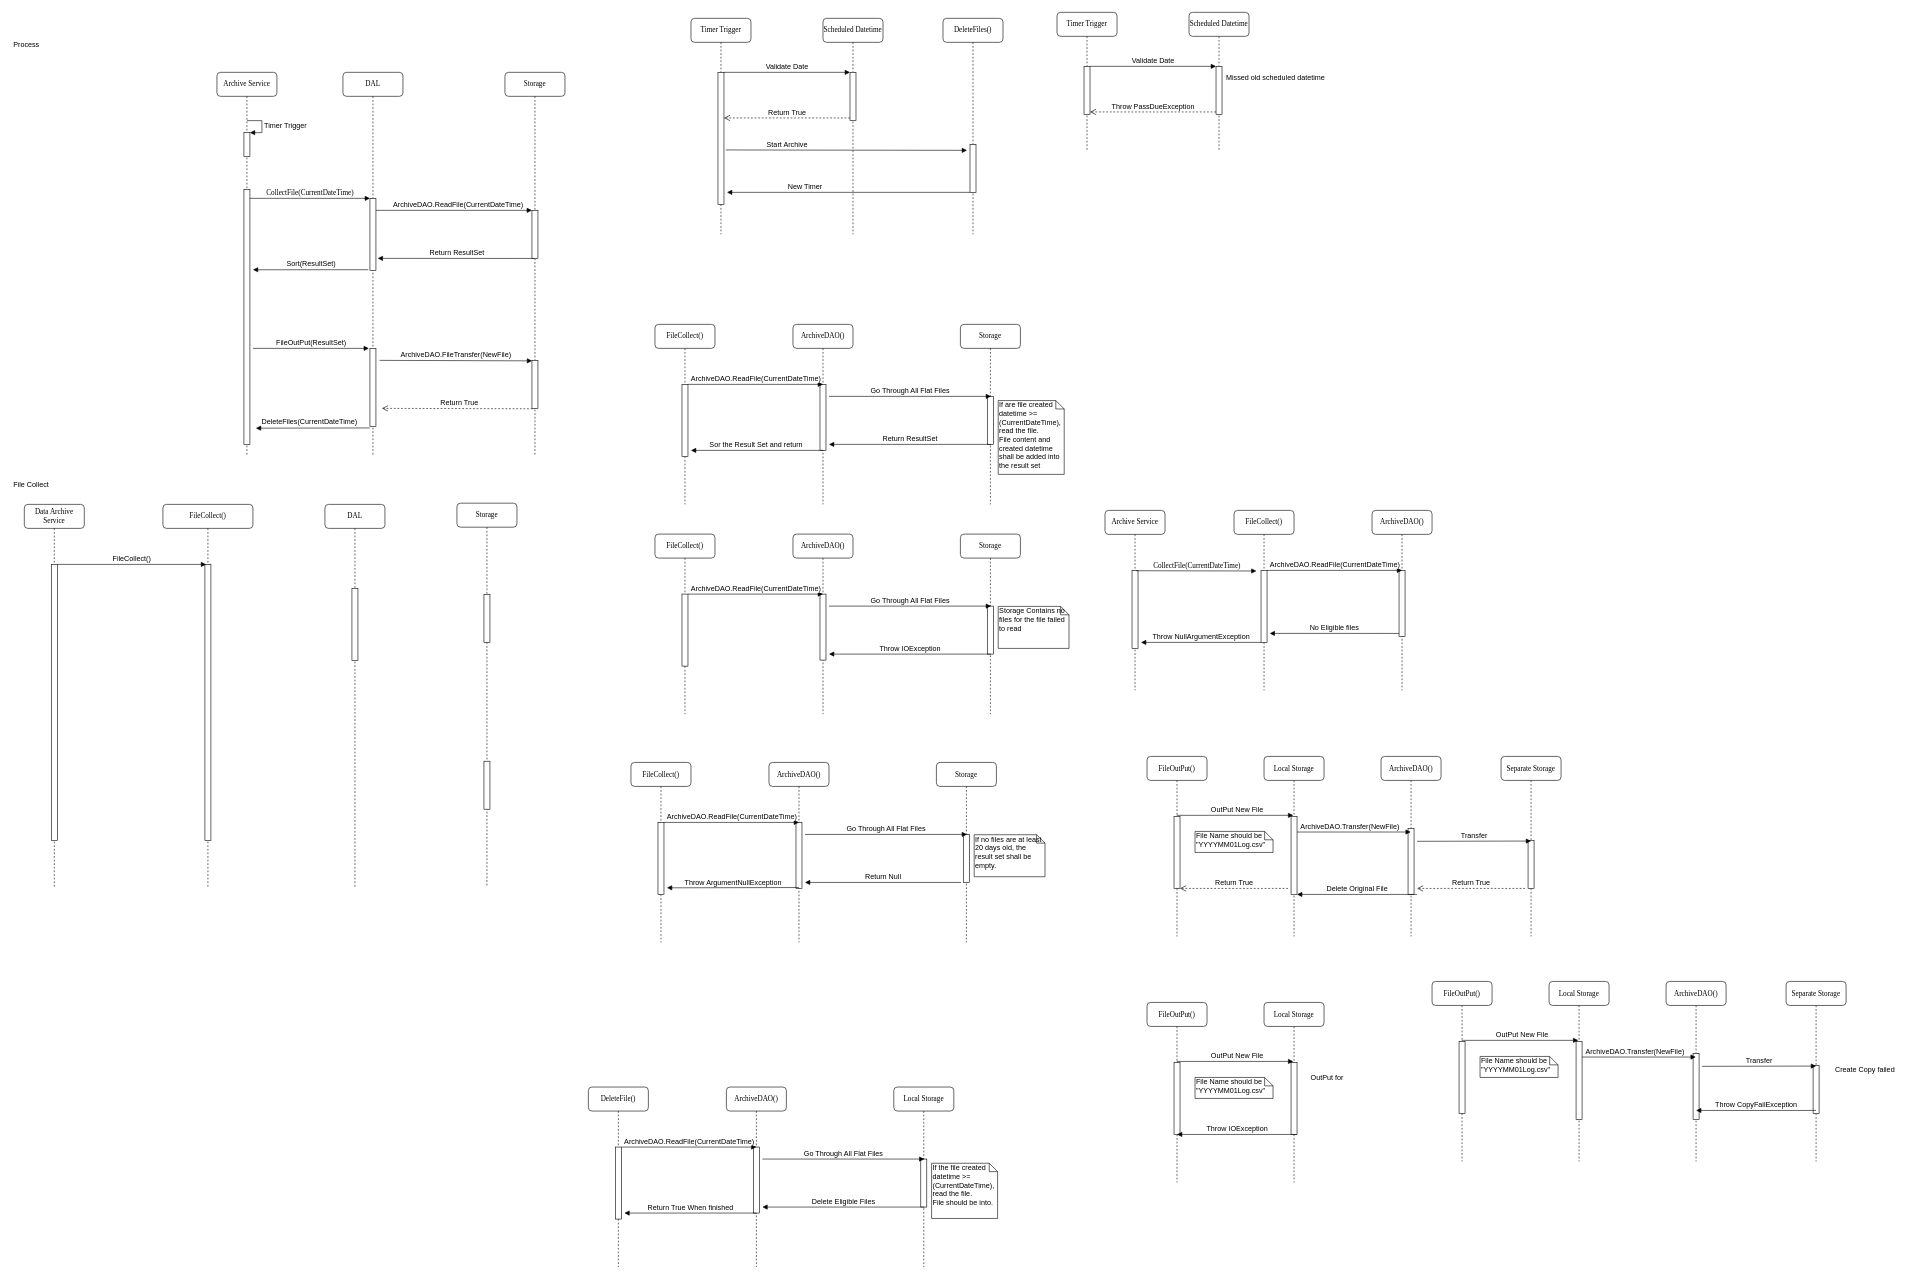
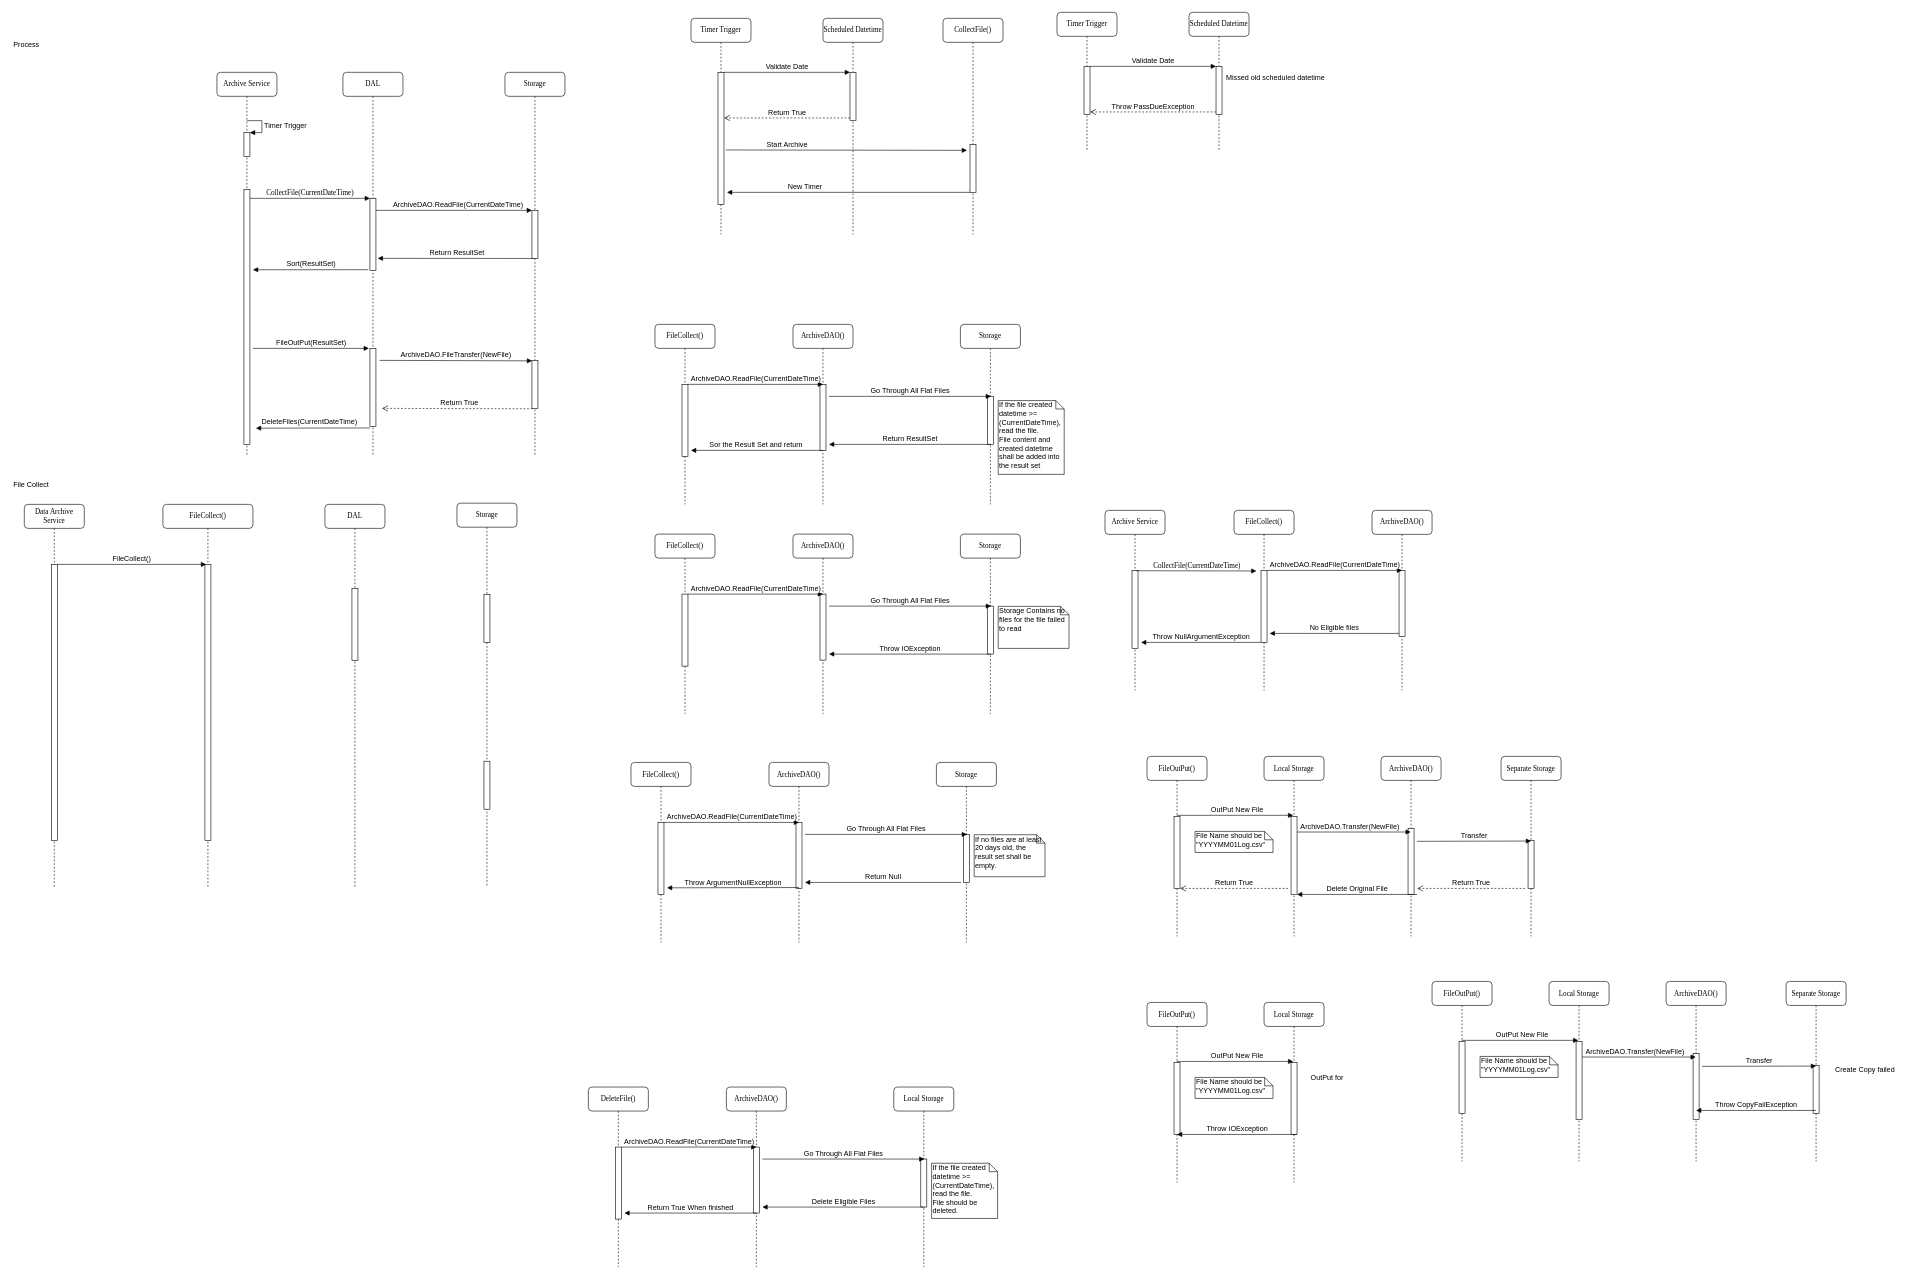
(973, 30) -> (973, 30)
(1032, 436) -> (1032, 436)
(965, 1190) -> (965, 1190)
